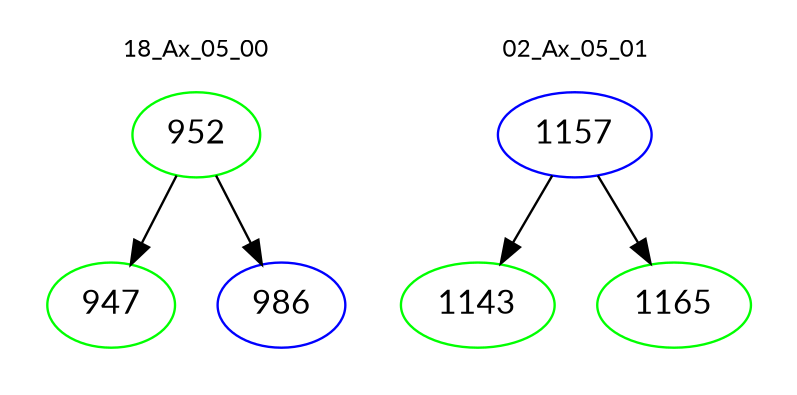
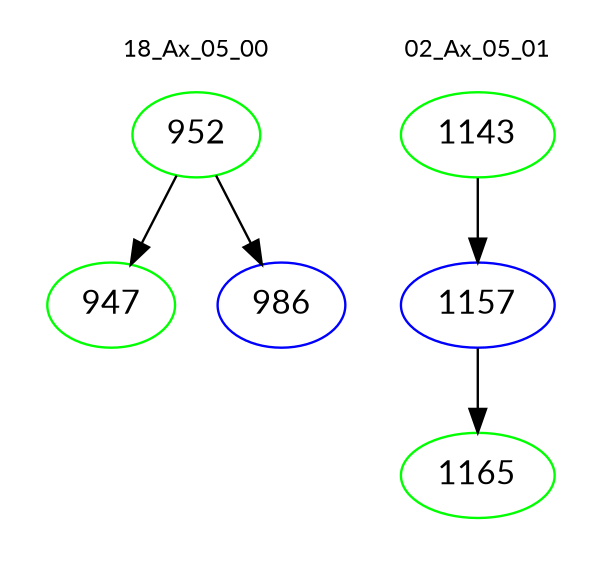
(533, 209) -> (478, 208)
